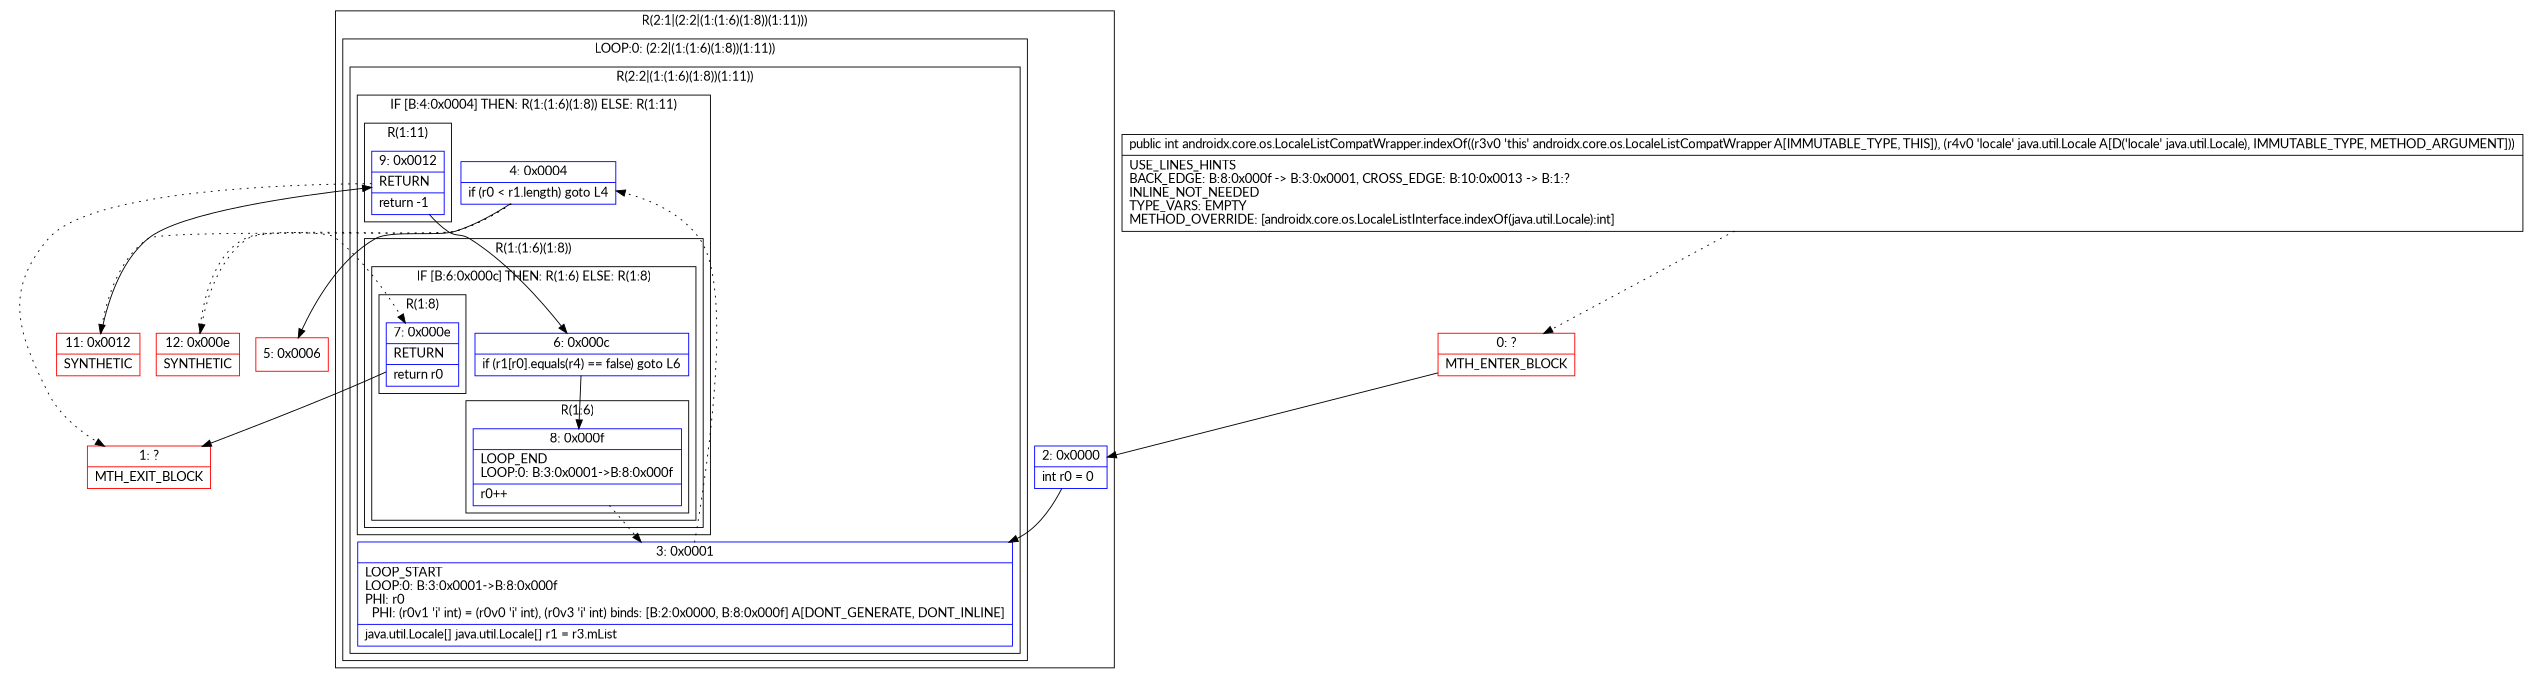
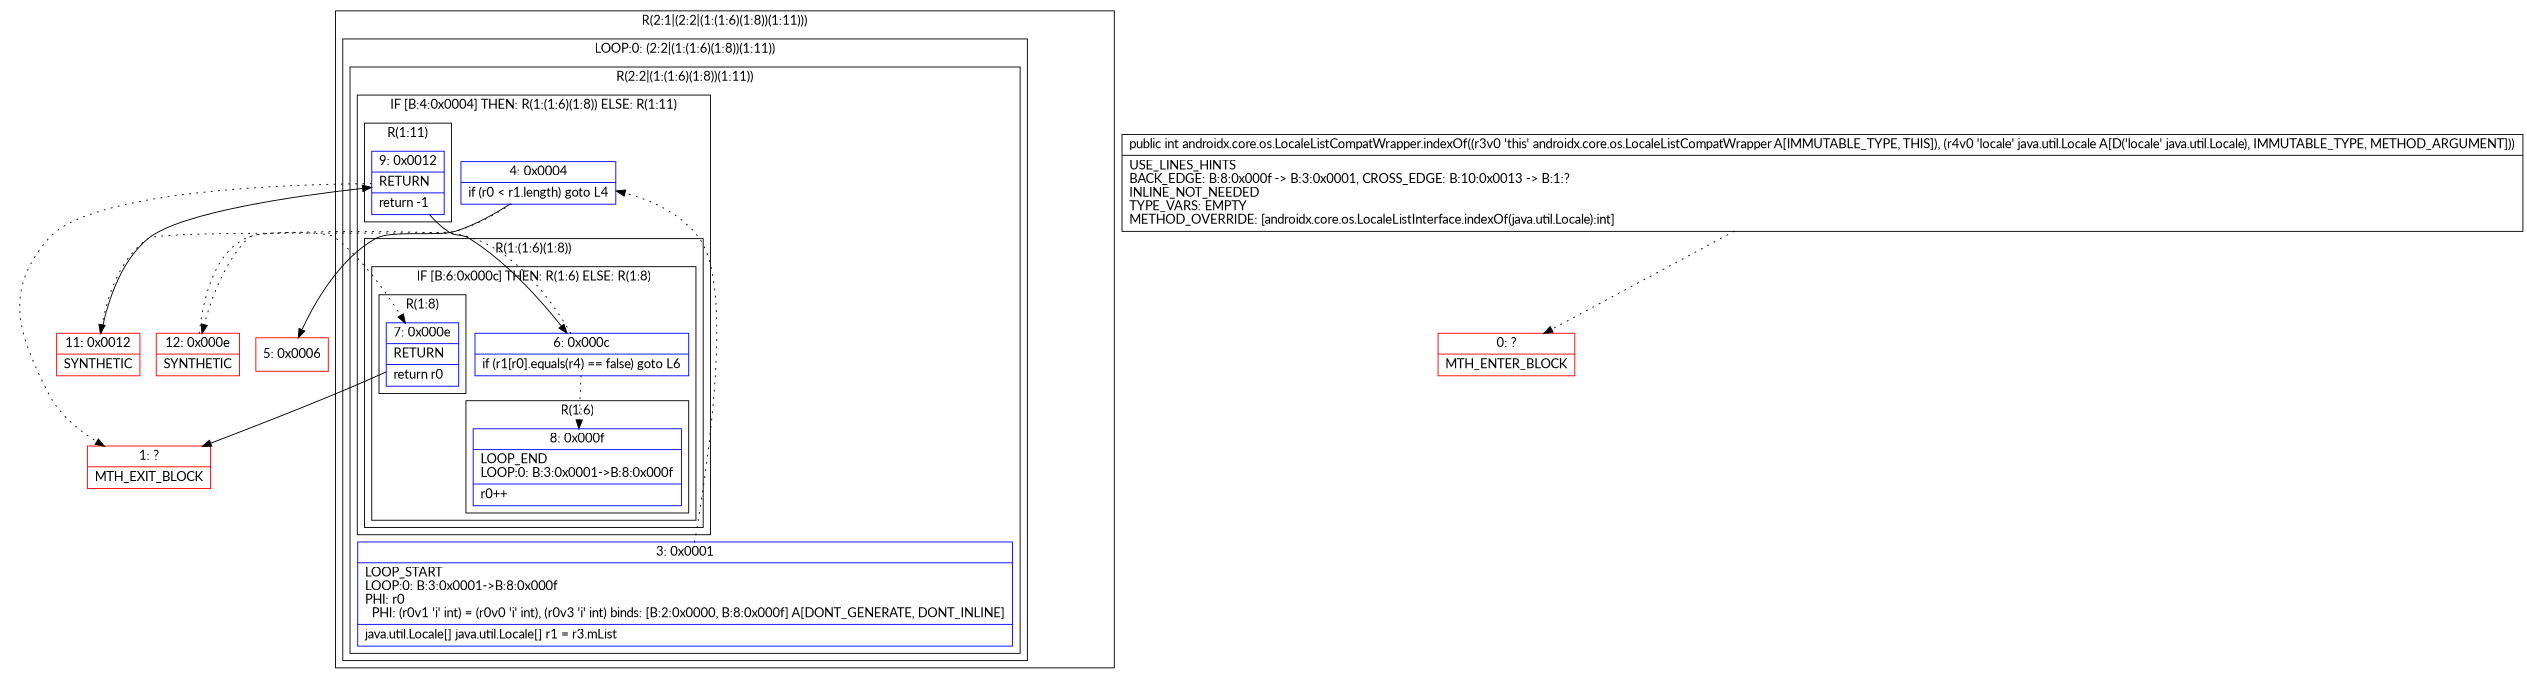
(333, 232) -> (494, 248)
(580, 394) -> (580, 394)
(1071, 467) -> none
(622, 520) -> none
